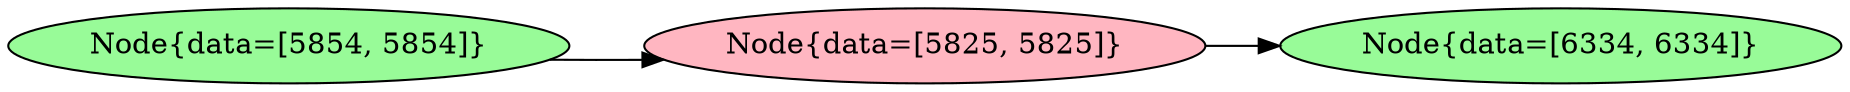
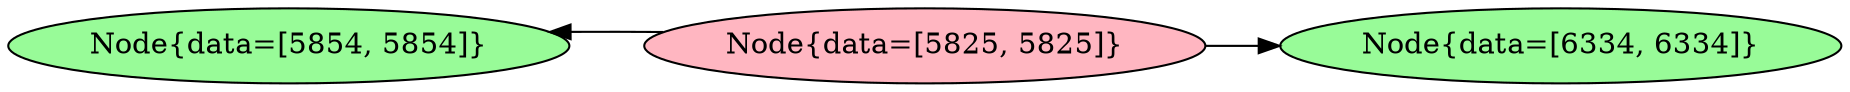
(596, 60) -> (617, 32)
